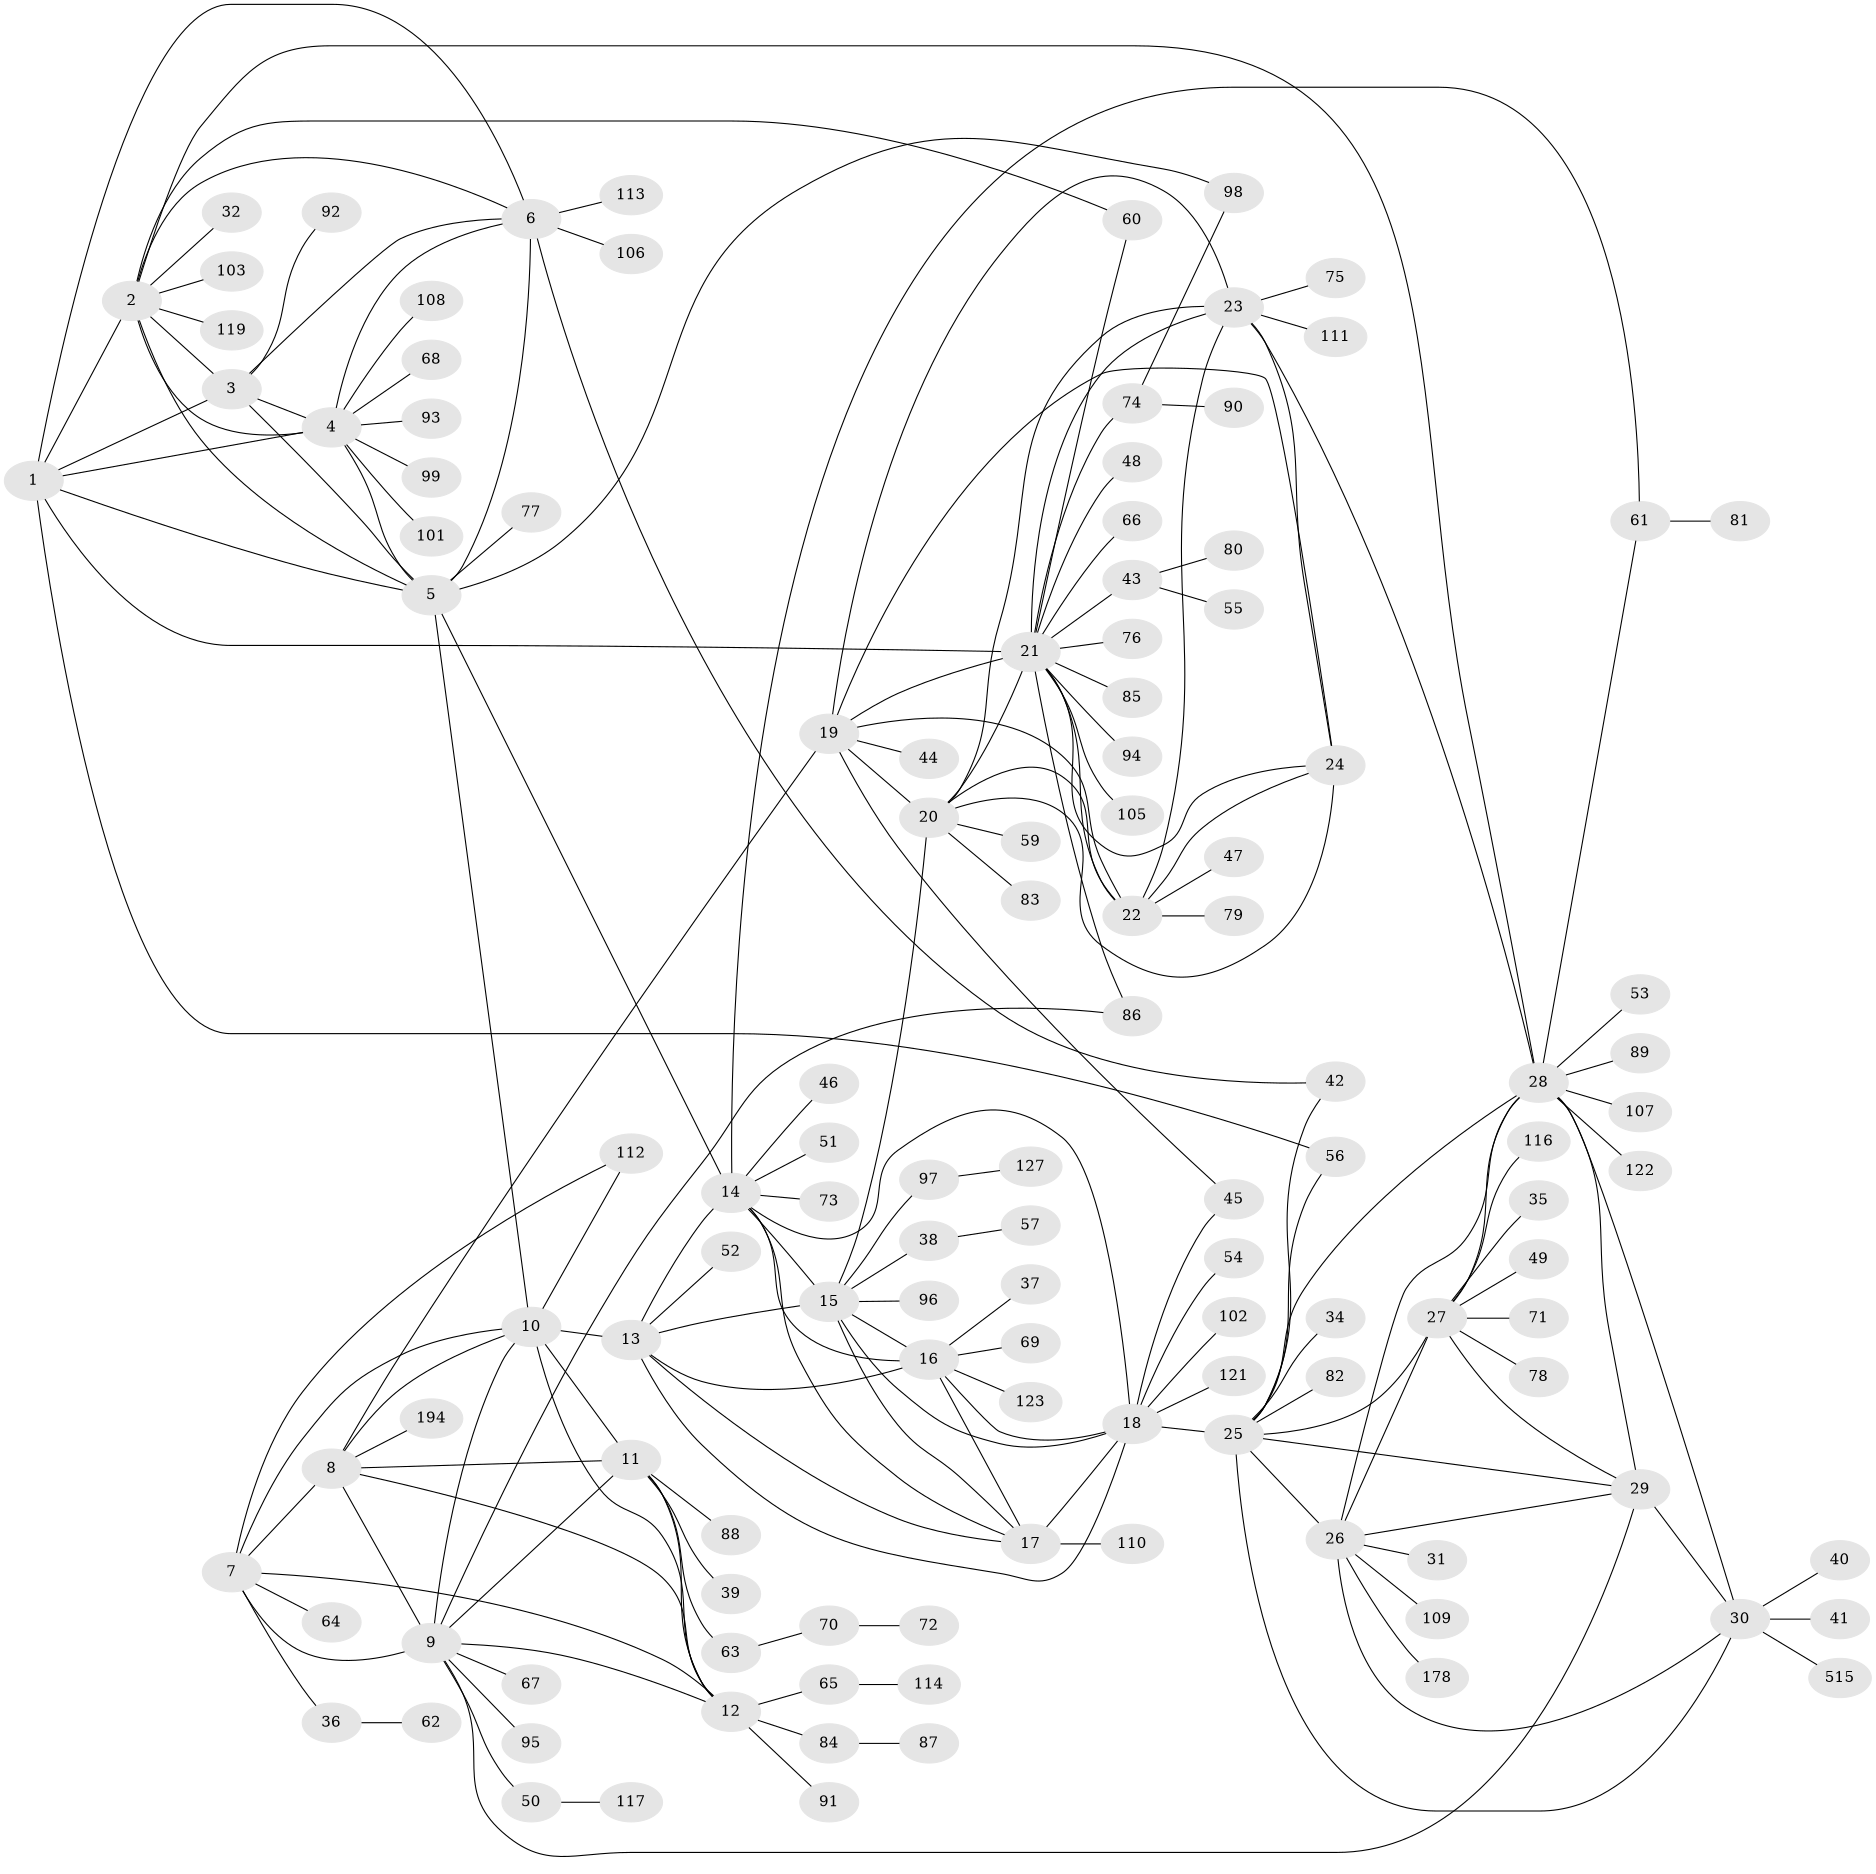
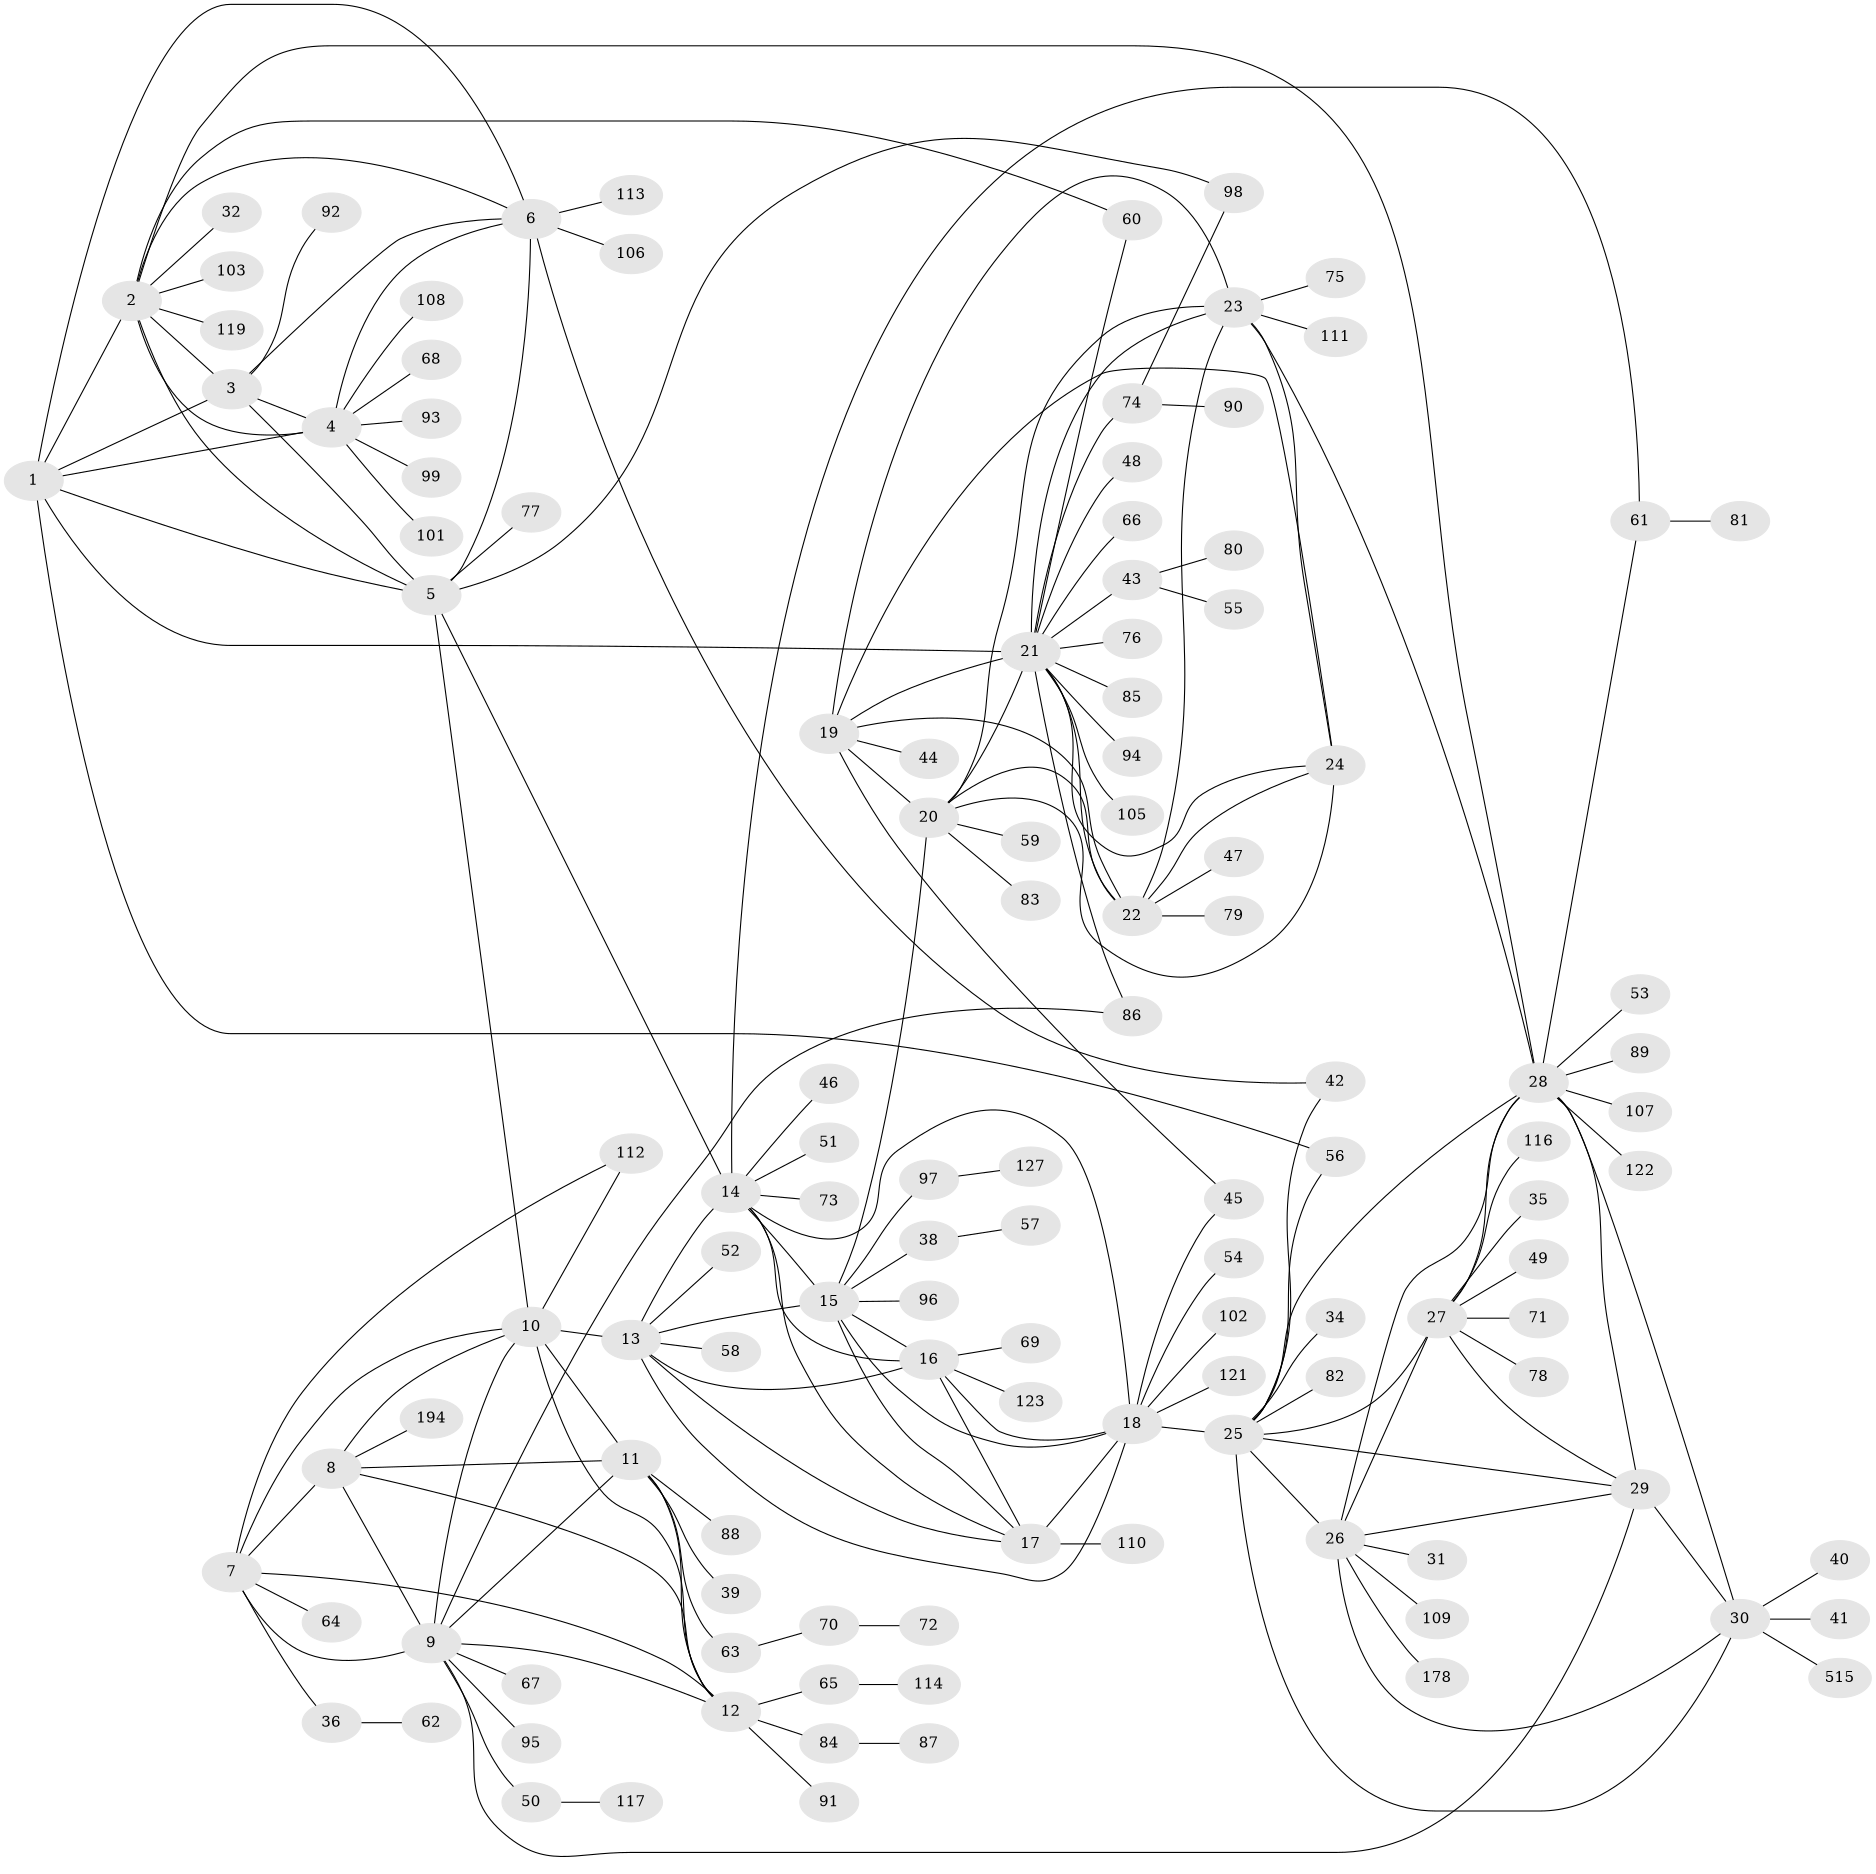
(377, 514) -> none
(573, 1096) -> none
(1031, 1284) -> none
none -> (731, 1352)
